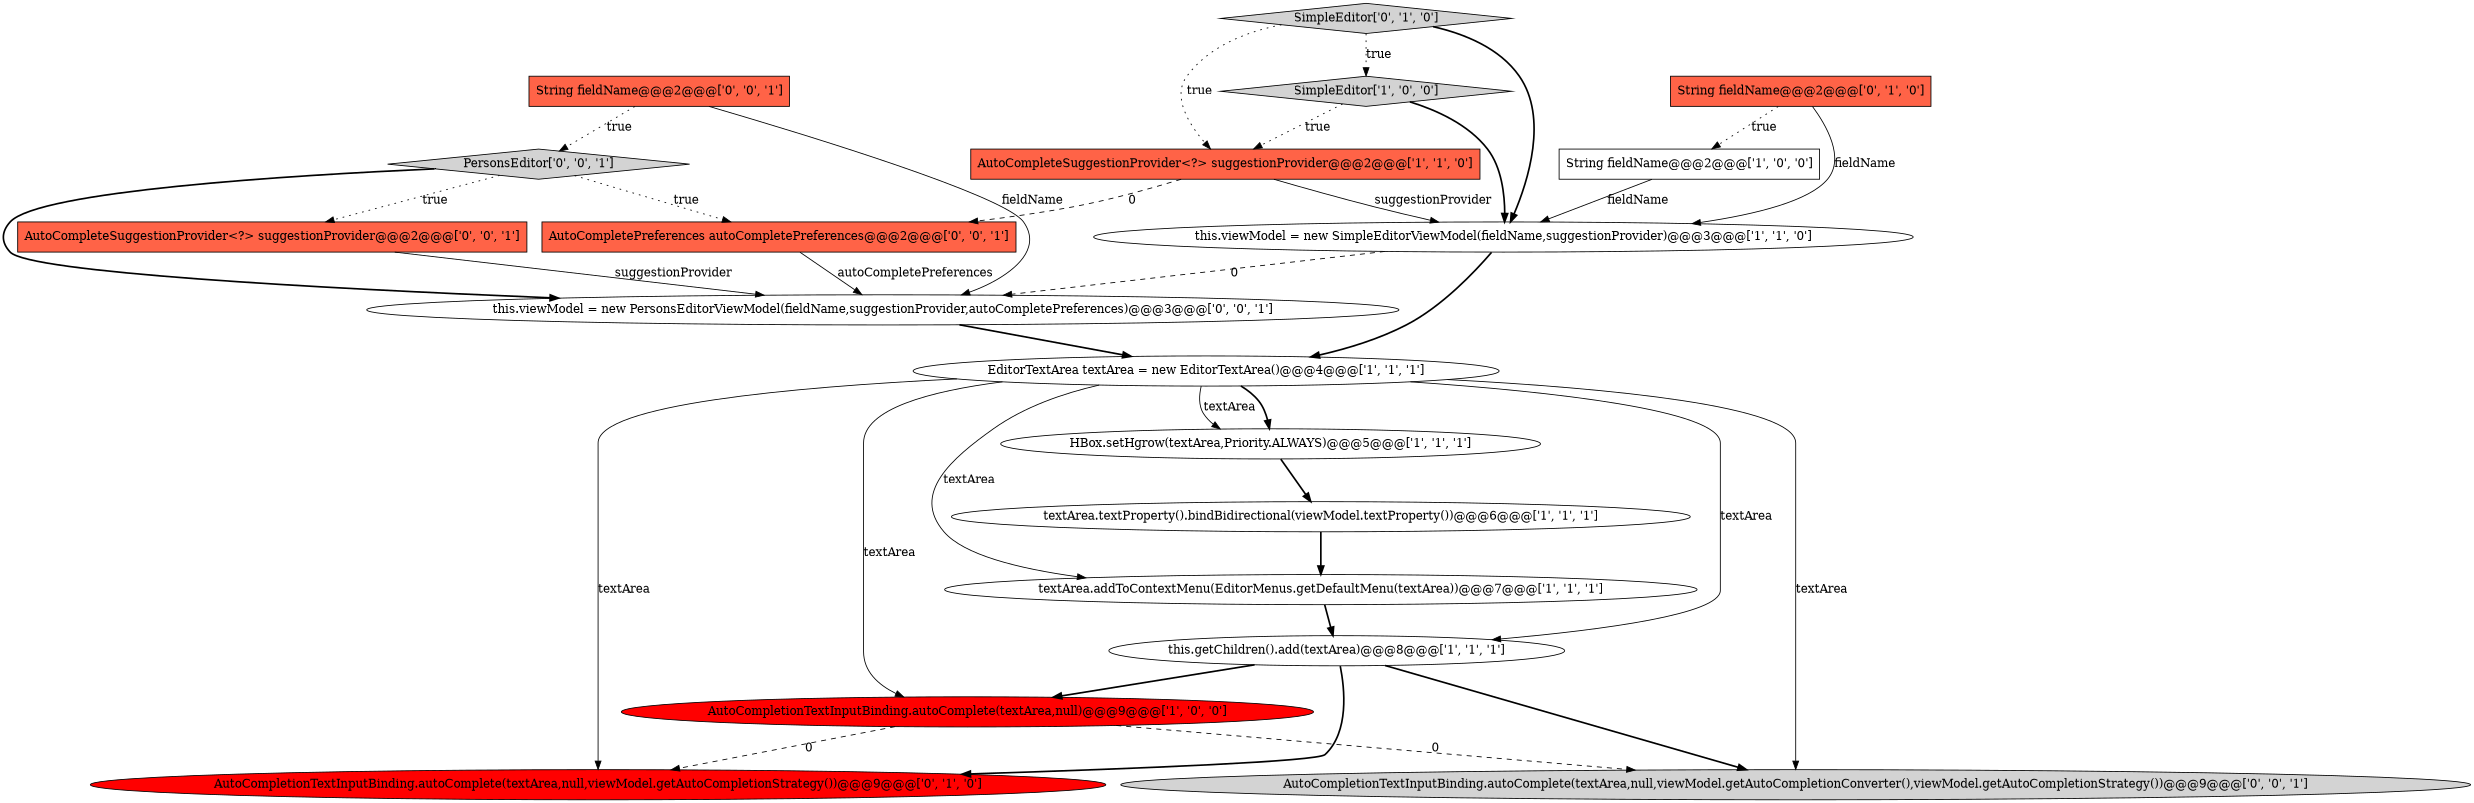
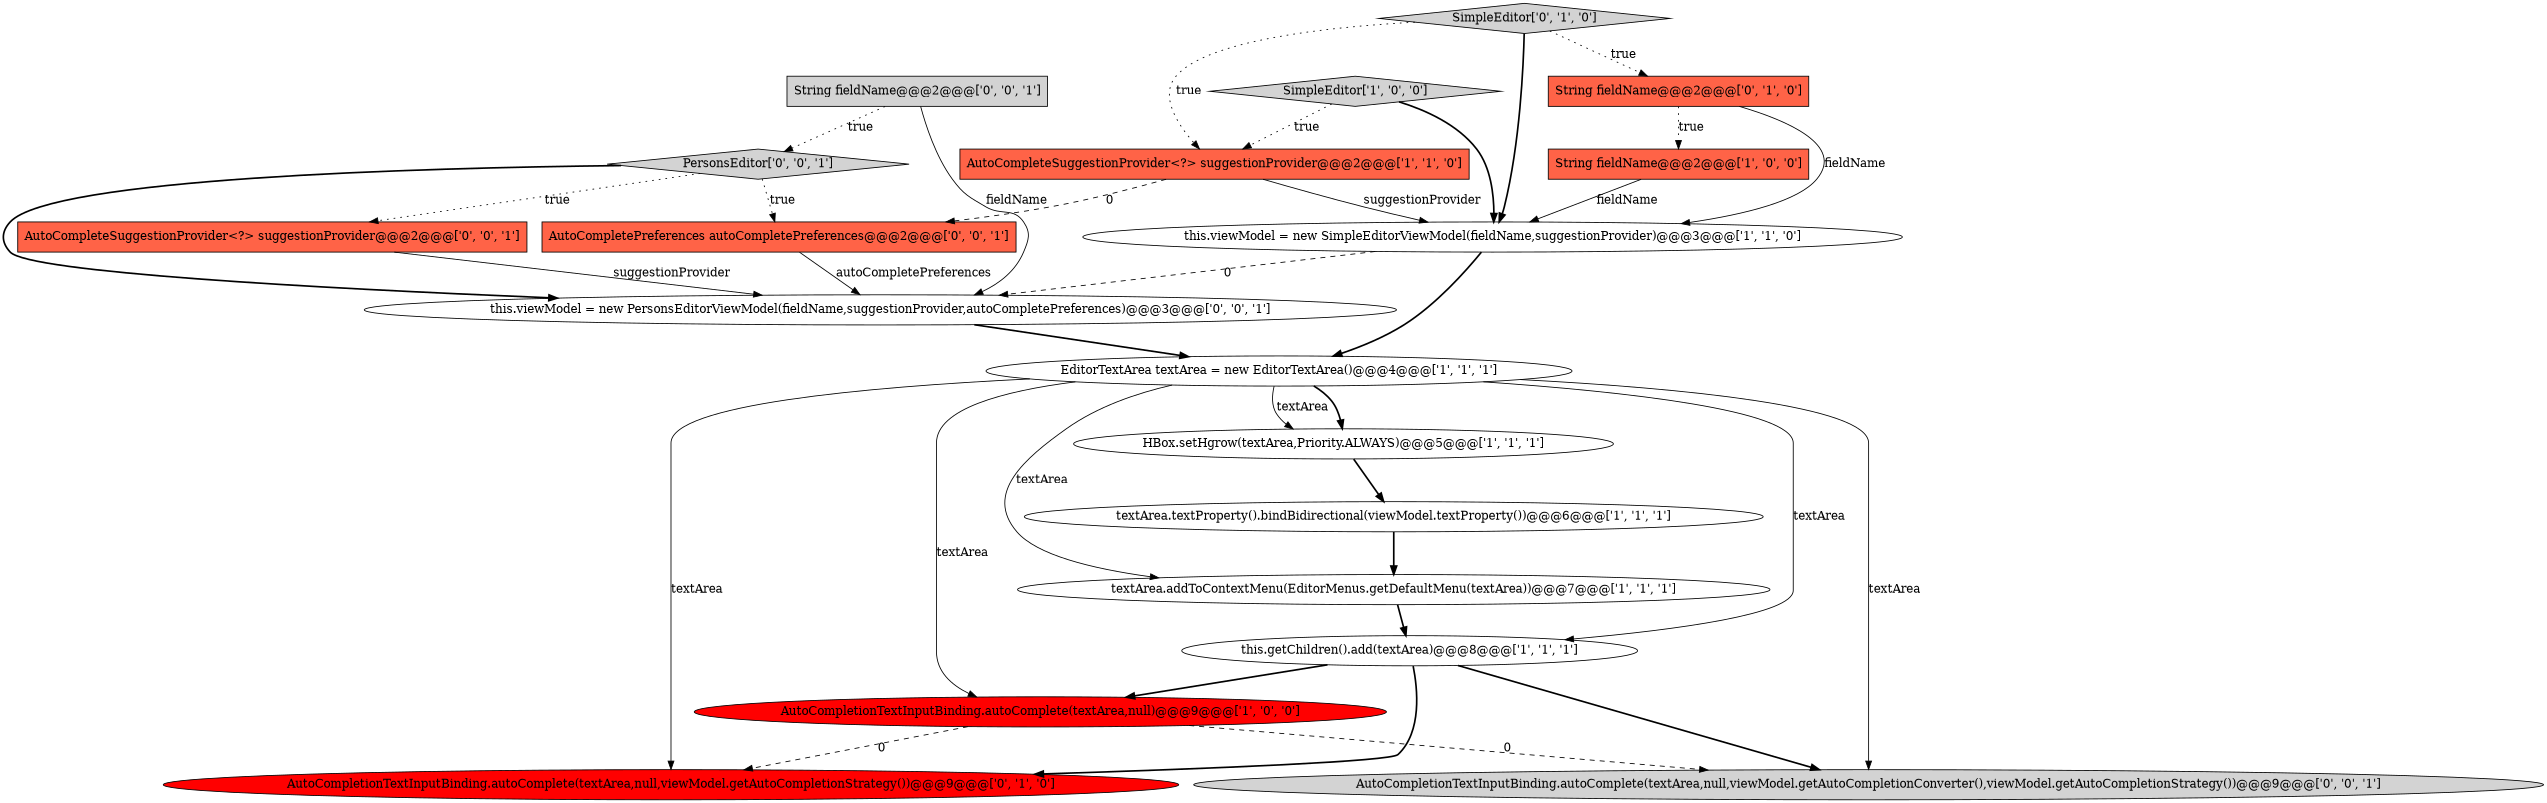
(1366, 51) -> (1595, 52)
(659, 91) -> (917, 91)
(1689, 164) -> (1679, 164)
